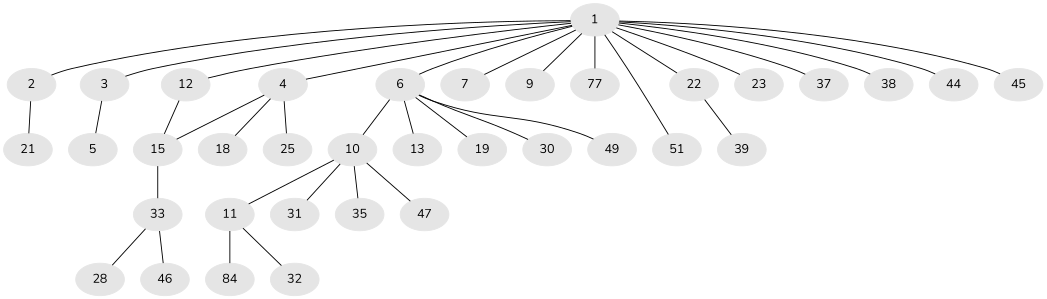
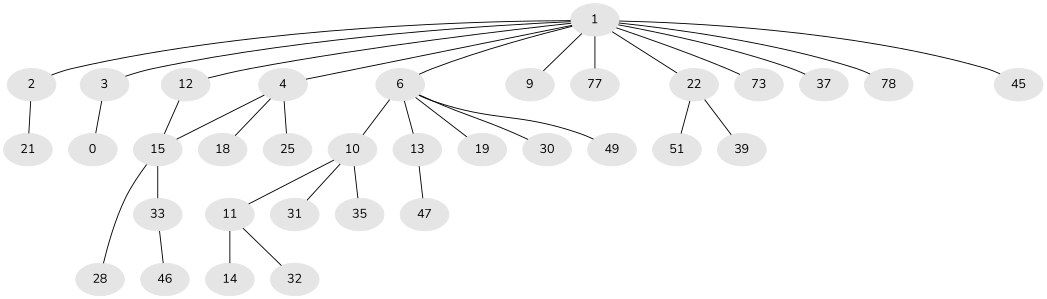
(637, 84) -> (685, 117)
(465, 85) -> none
(759, 85) -> (759, 85)
(889, 85) -> (889, 85)
(954, 85) -> none
(93, 150) -> (93, 150)
(389, 182) -> (421, 182)
(129, 247) -> (120, 211)
(230, 279) -> (230, 279)
